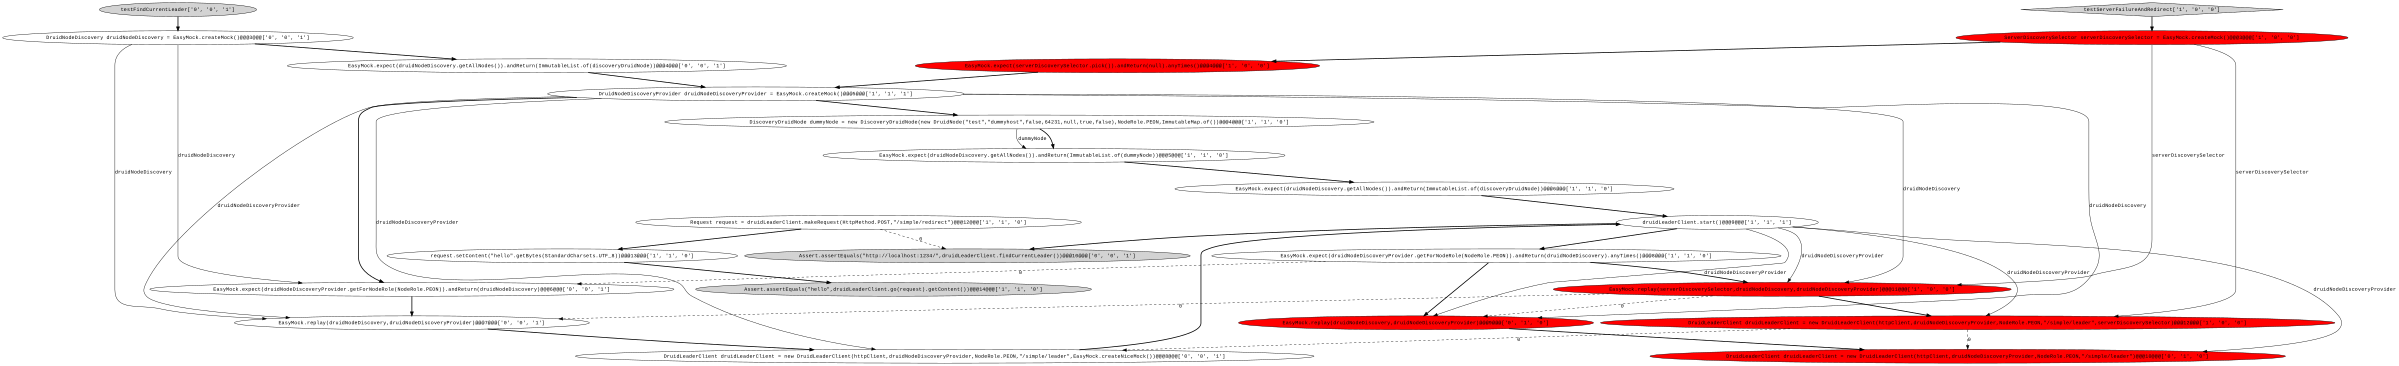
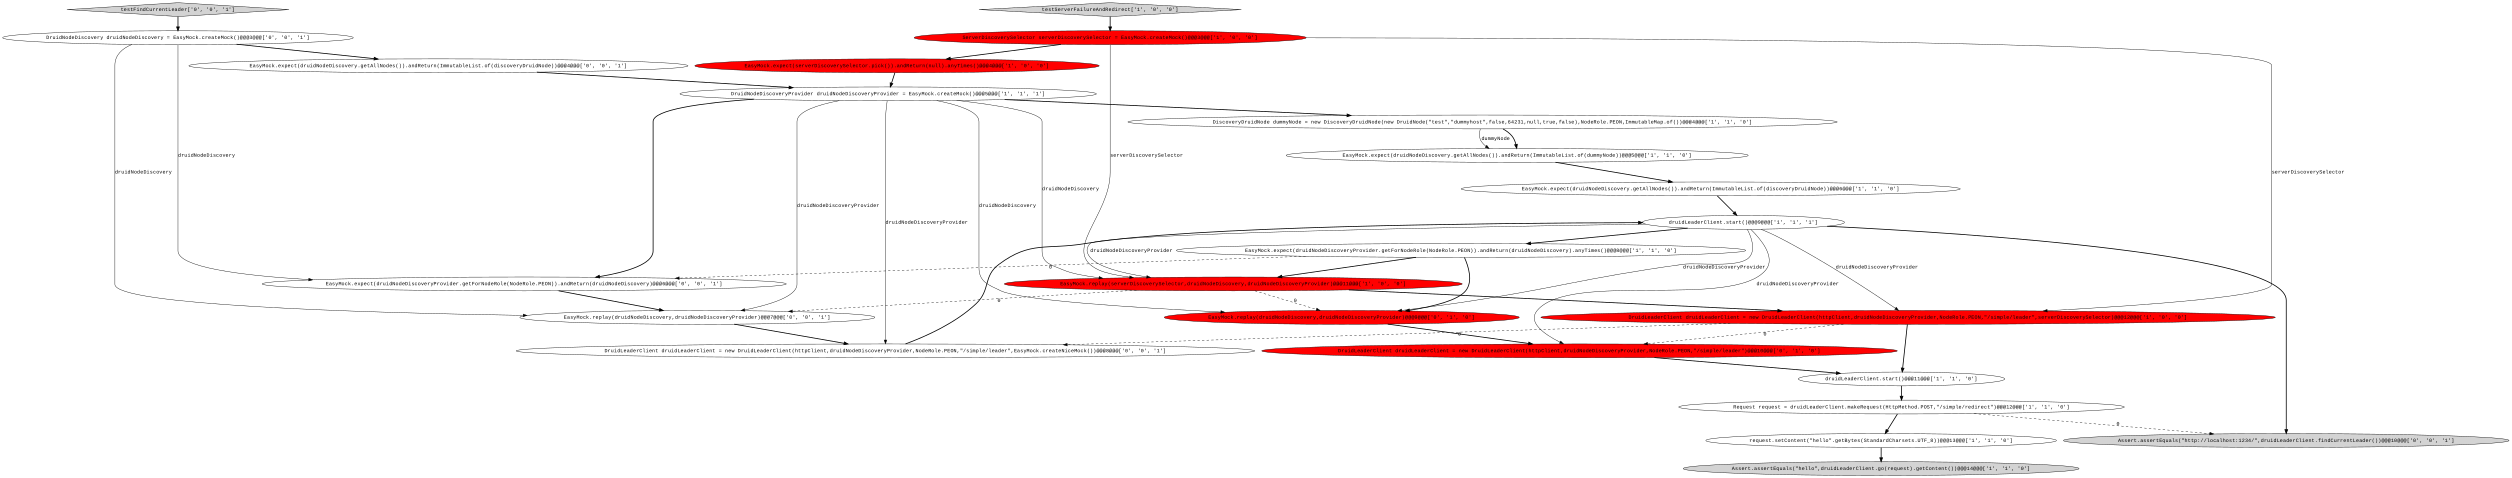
(178, 10) -> (178, 10)
none -> (1902, 379)
